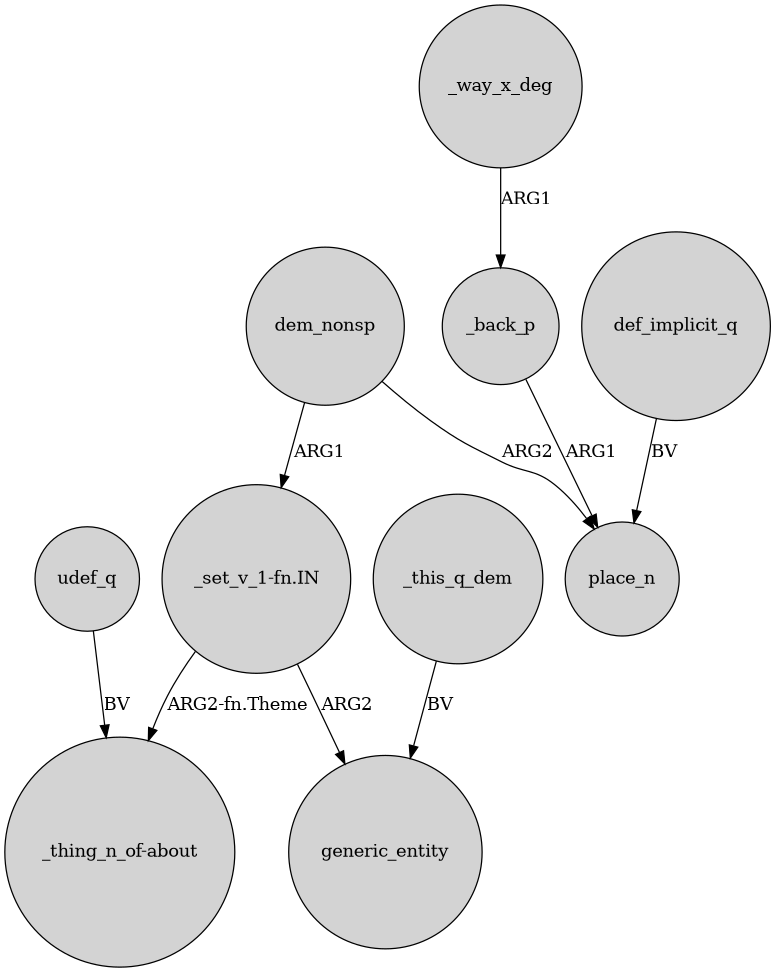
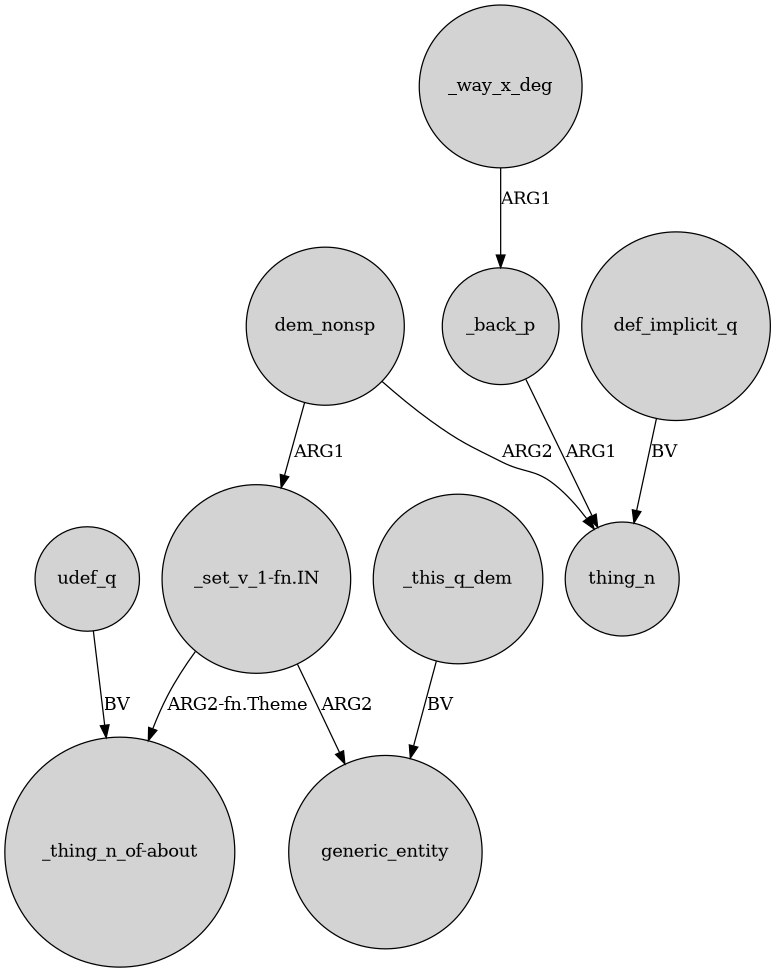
(622, 579) -> (622, 579)
